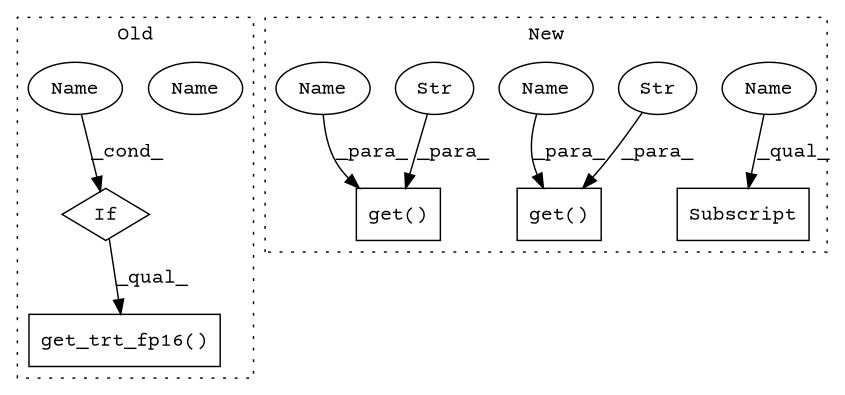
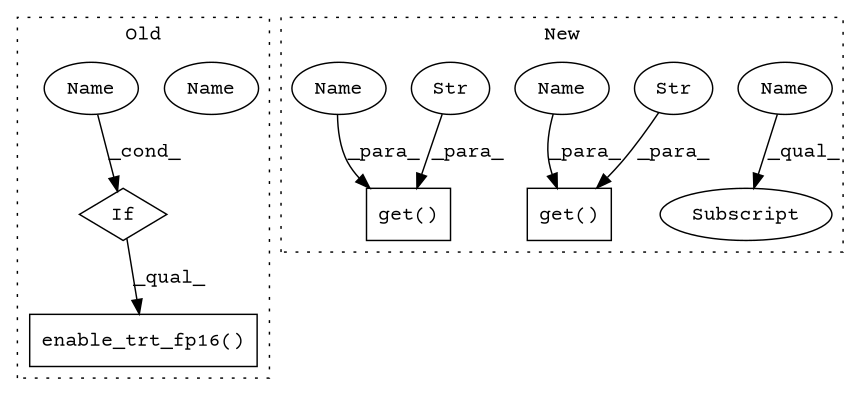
(743, 214) -> (746, 214)
(125, 340) -> (143, 340)
